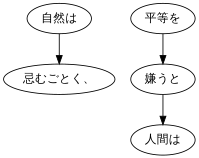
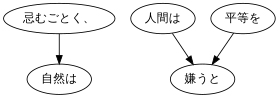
(59, 45) -> (59, 45)
(163, 105) -> (180, 45)
